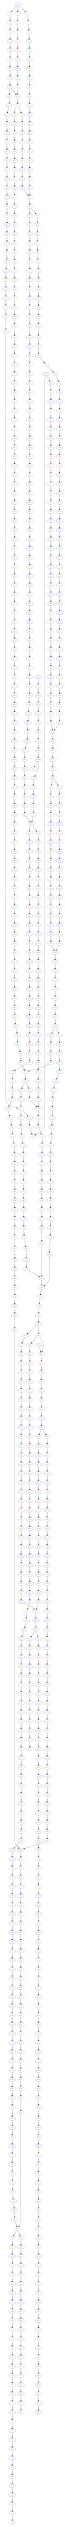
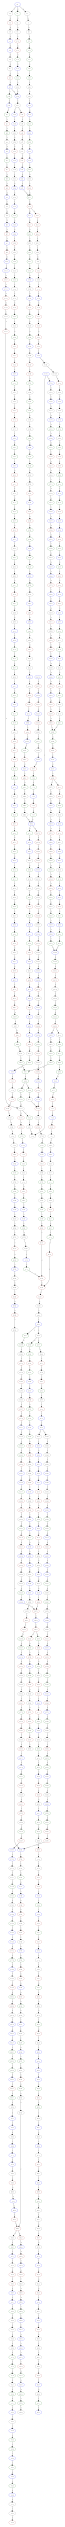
(38, 769) -> (33, 773)
(43, 1344) -> (38, 1340)
